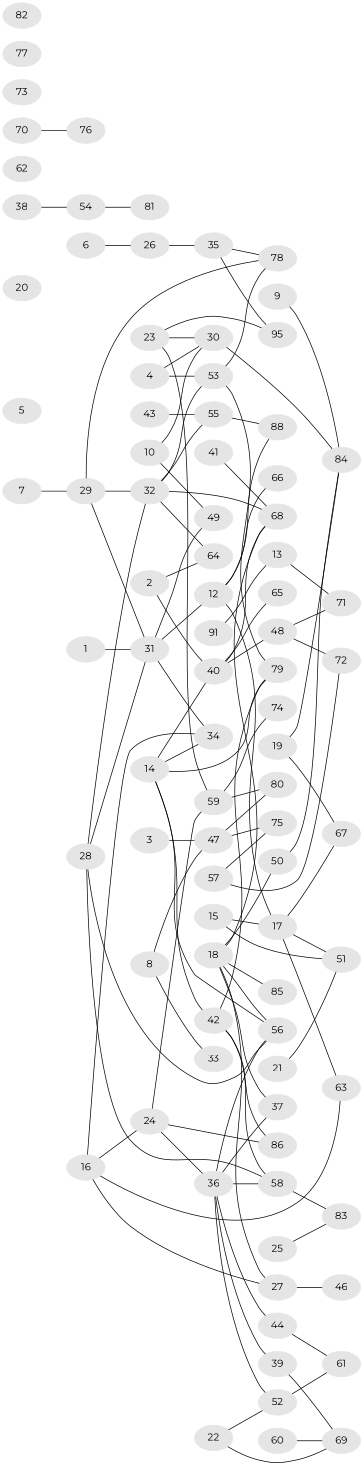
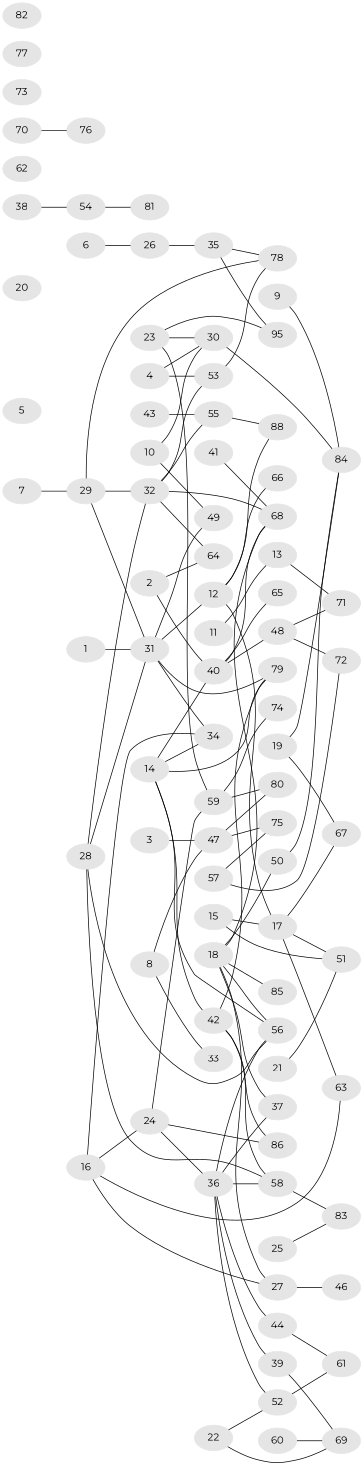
(241, 573) -> (206, 693)
(214, 633) -> (214, 633)
